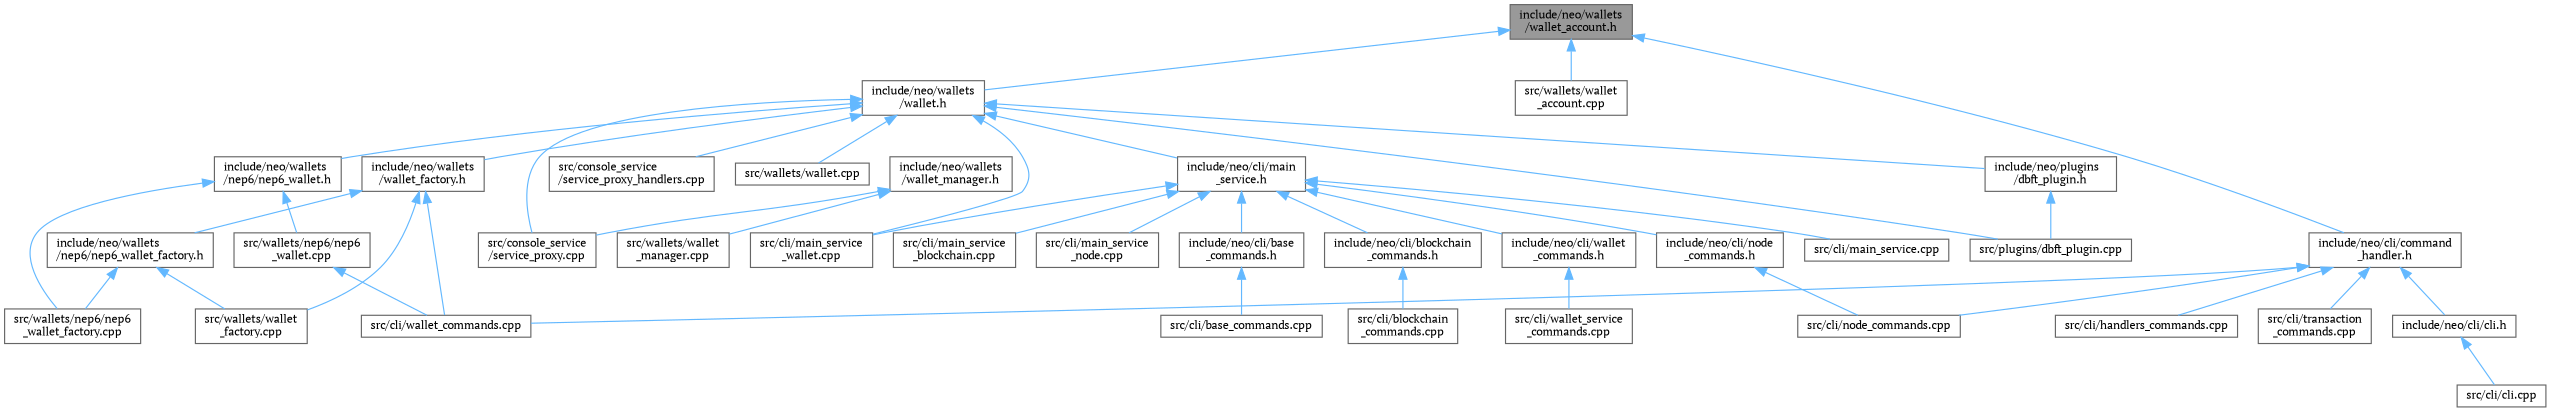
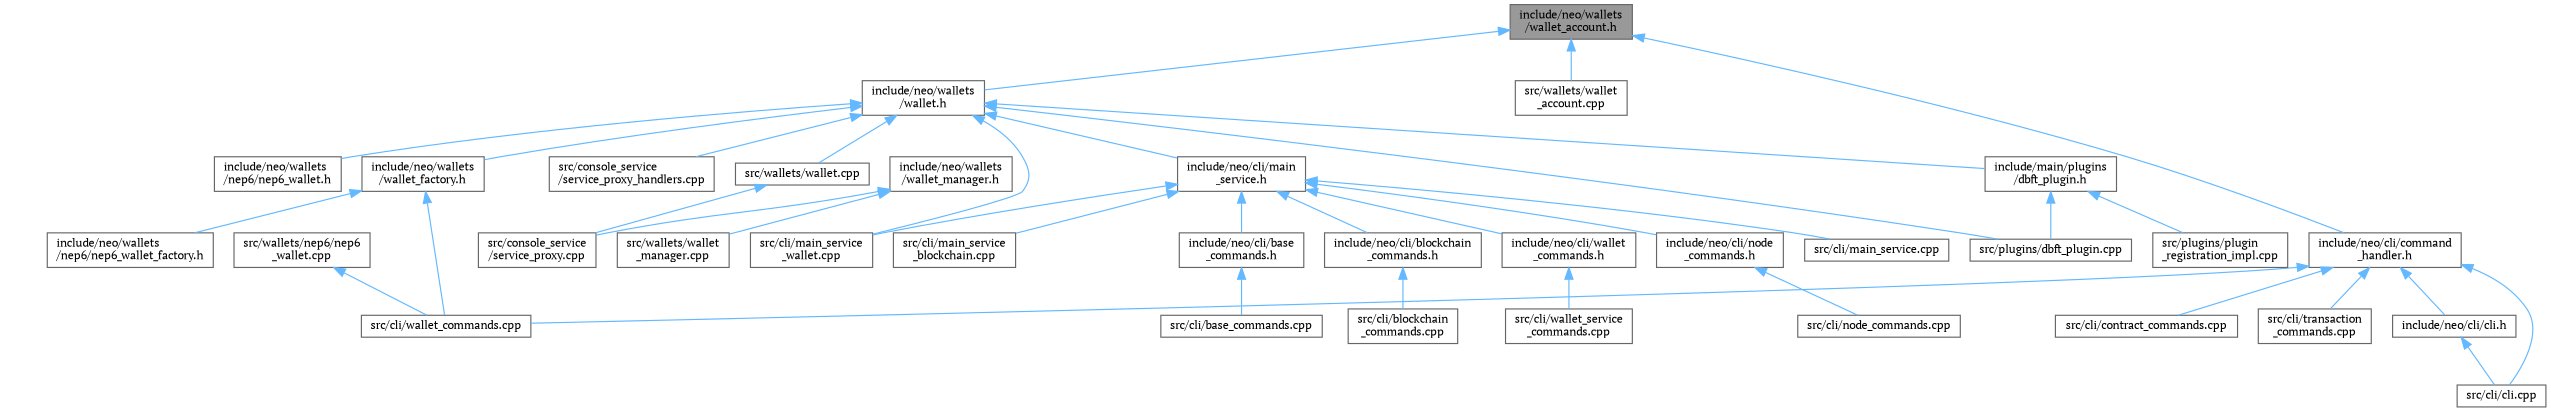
(701, 109) -> (675, 211)
(2051, 174) -> (2051, 174)
(292, 218) -> none
(1097, 250) -> none
none -> (2220, 250)
(2128, 293) -> (2530, 315)
(73, 326) -> none
(251, 326) -> none
(2146, 326) -> (2146, 326)
